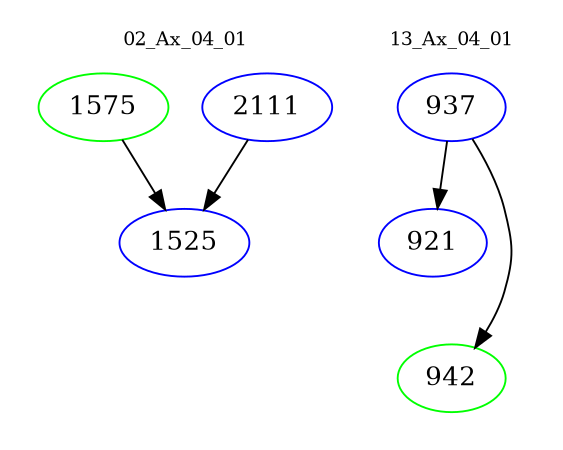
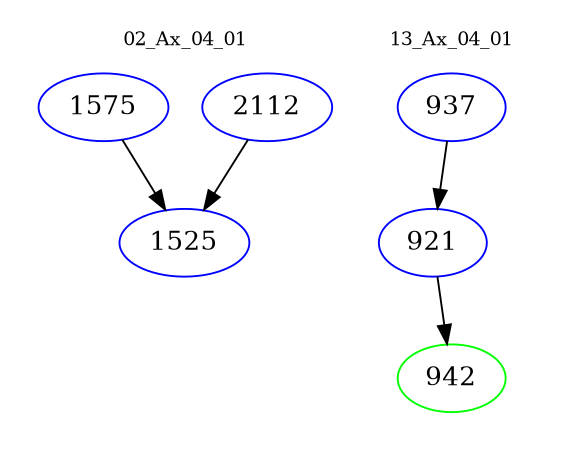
(104, 107) -> (104, 107)
(267, 107) -> (267, 107)
(510, 234) -> (441, 301)
